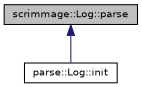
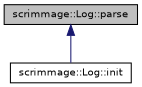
(71, 73) -> (71, 73)
